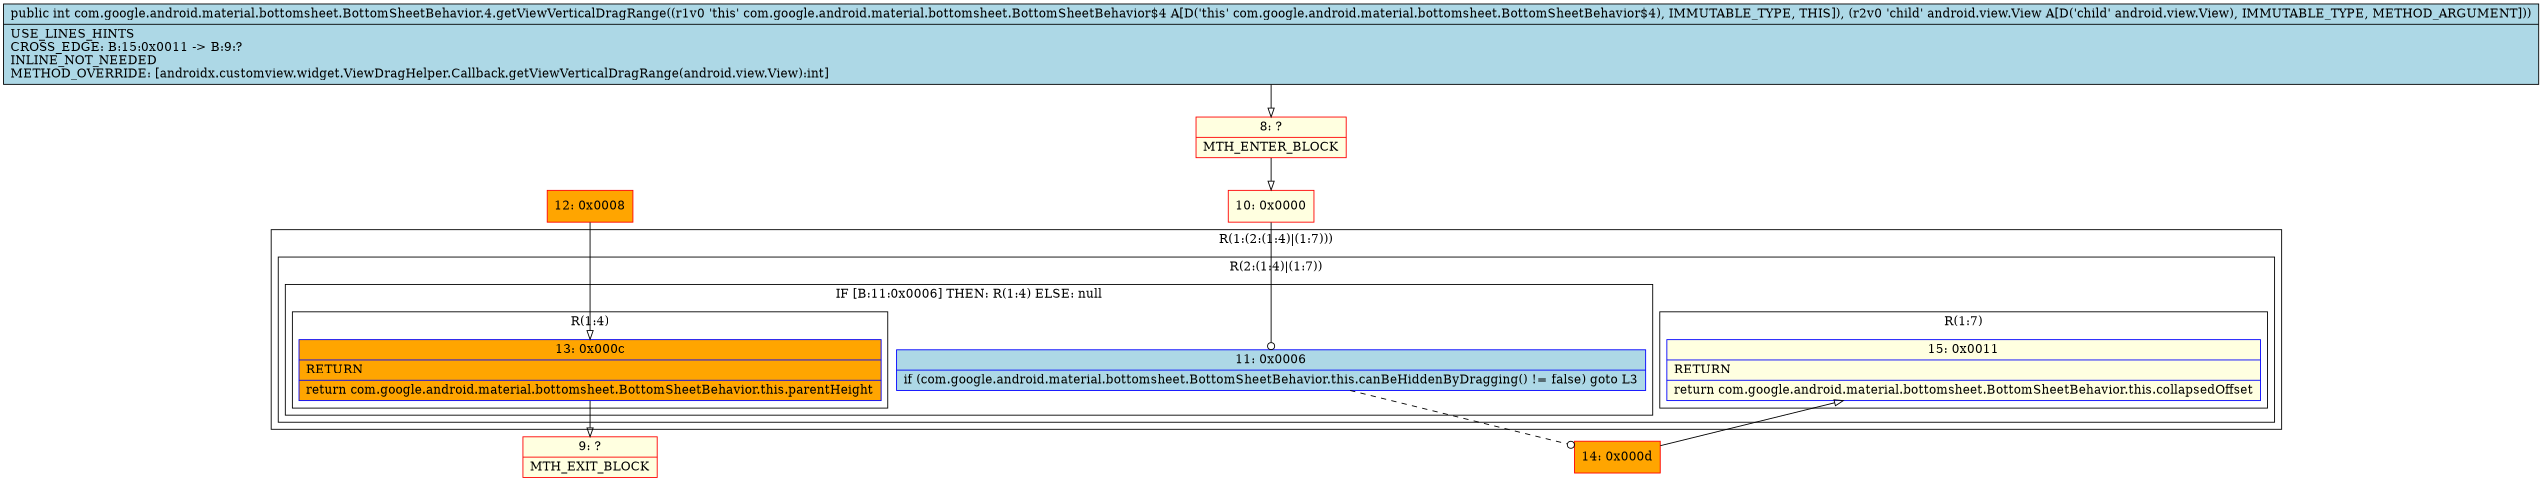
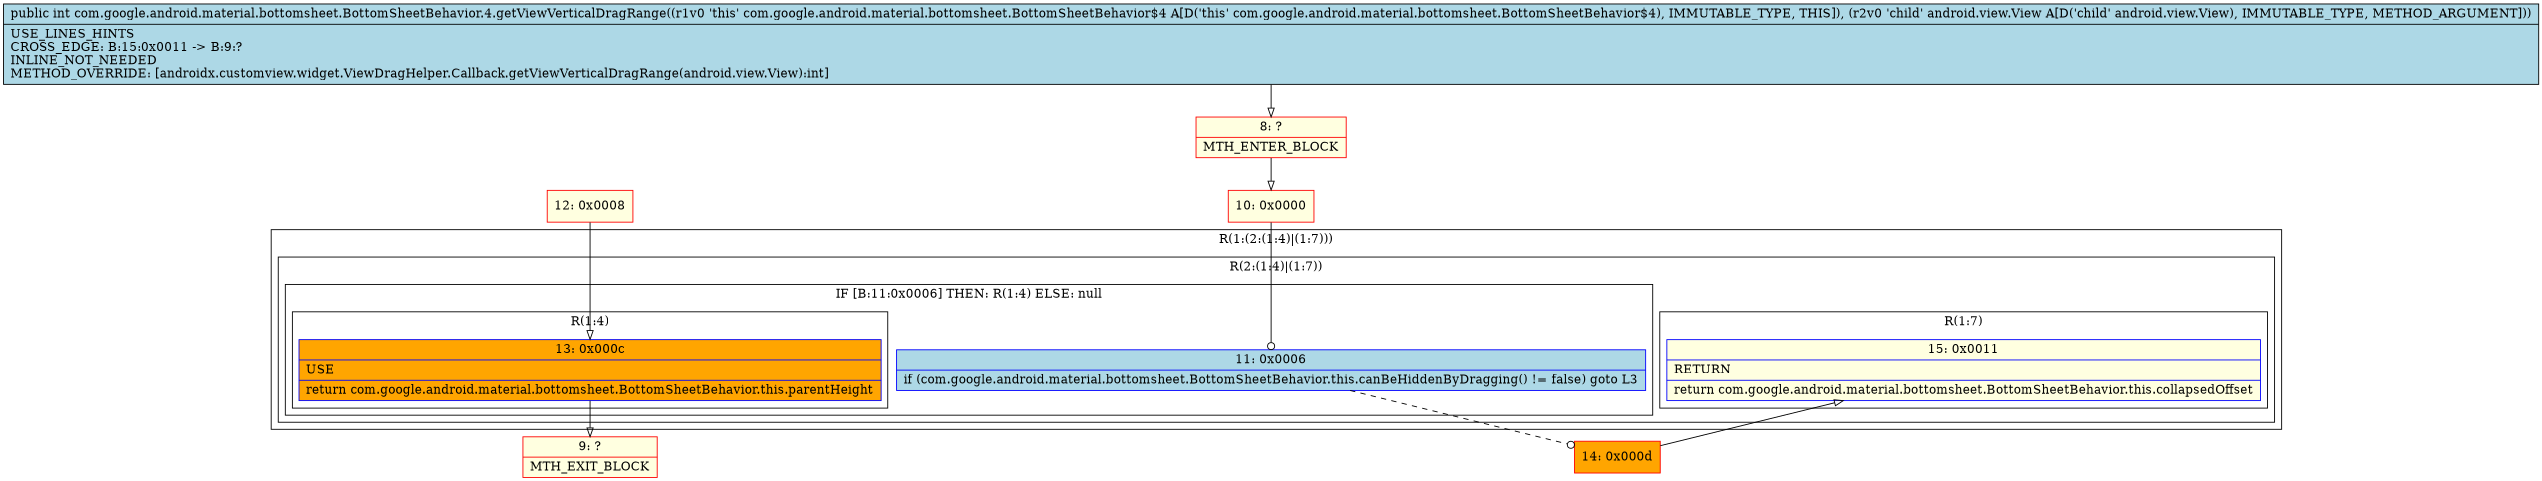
(590, 206) -> (590, 206)
(335, 370) -> (321, 370)
